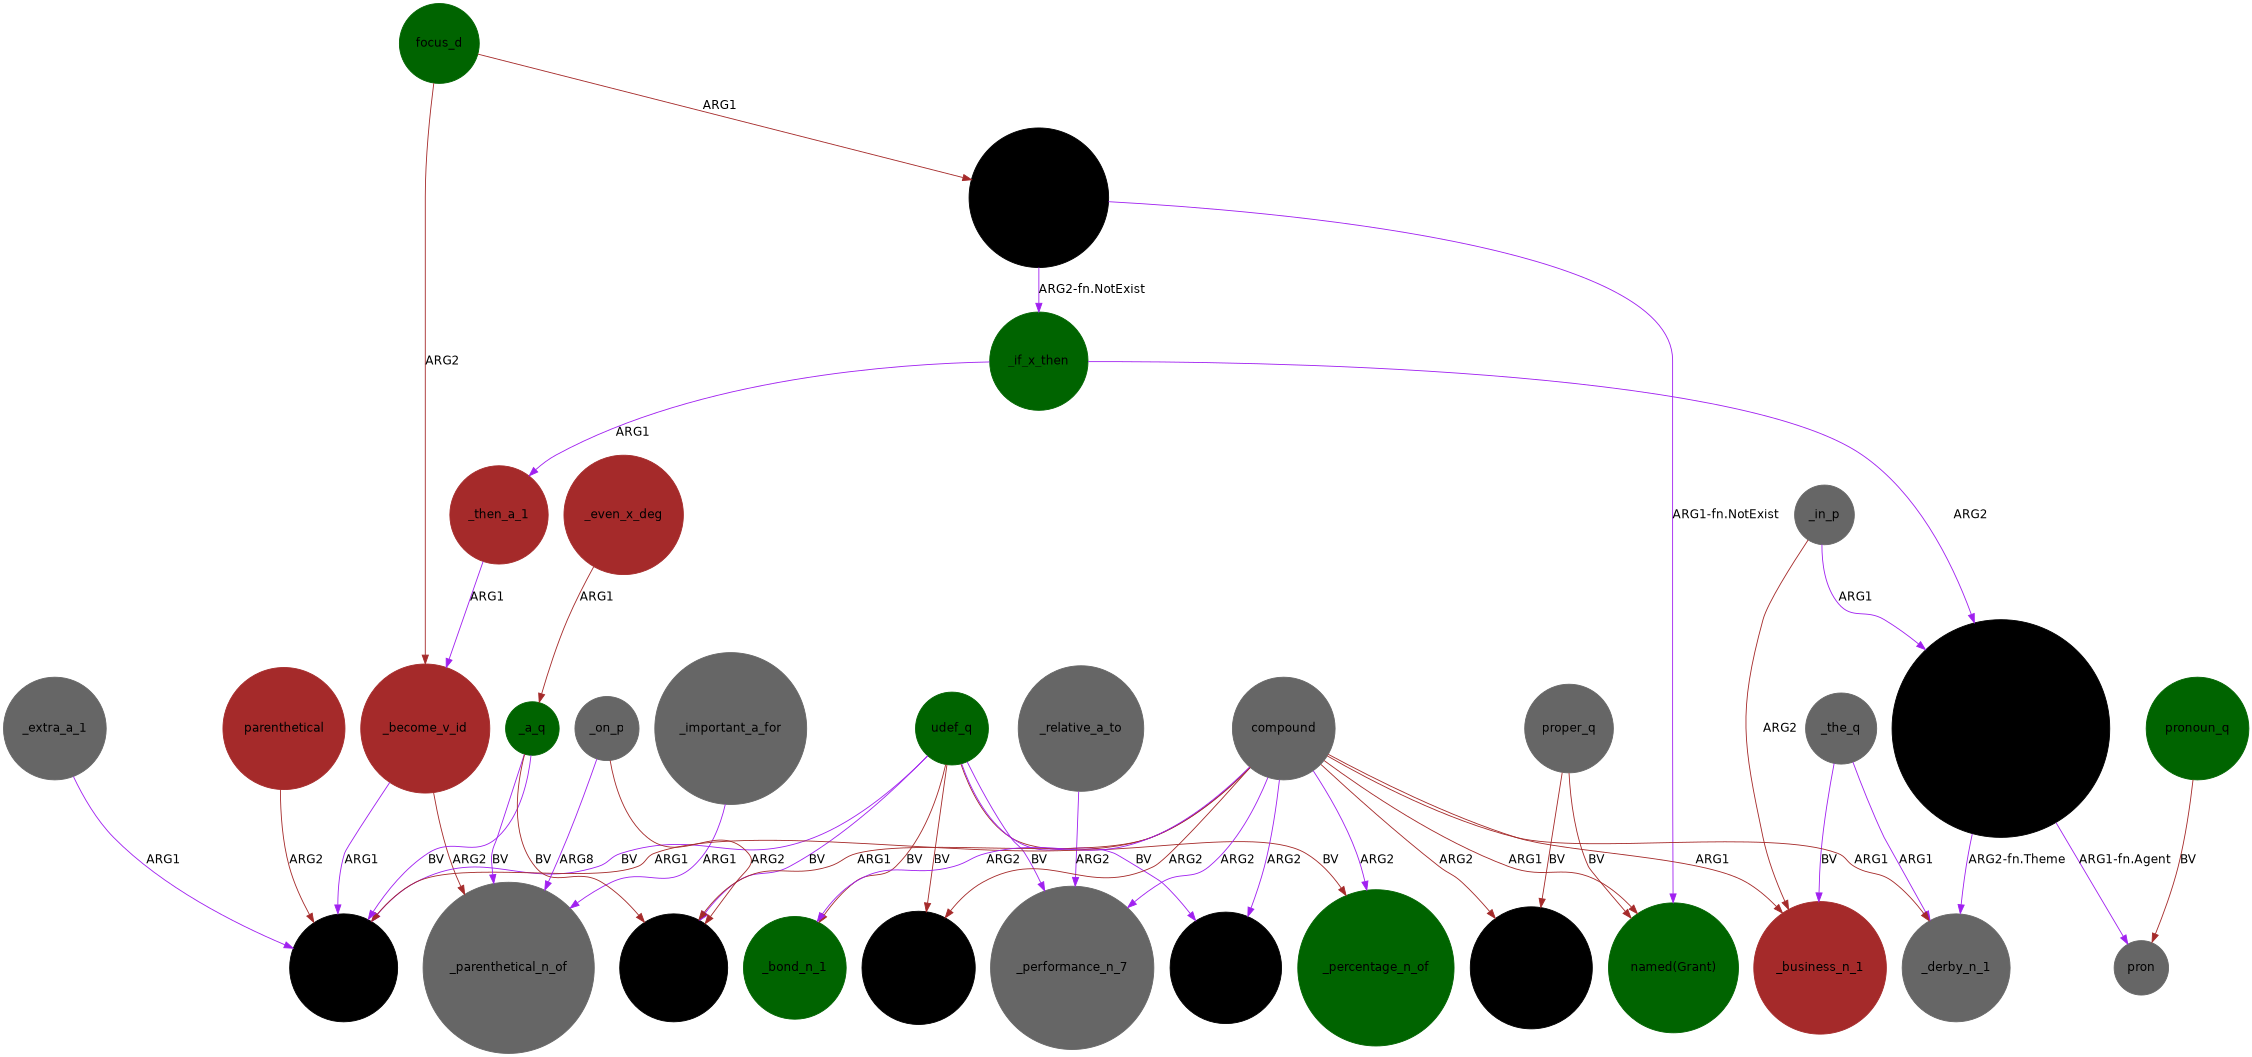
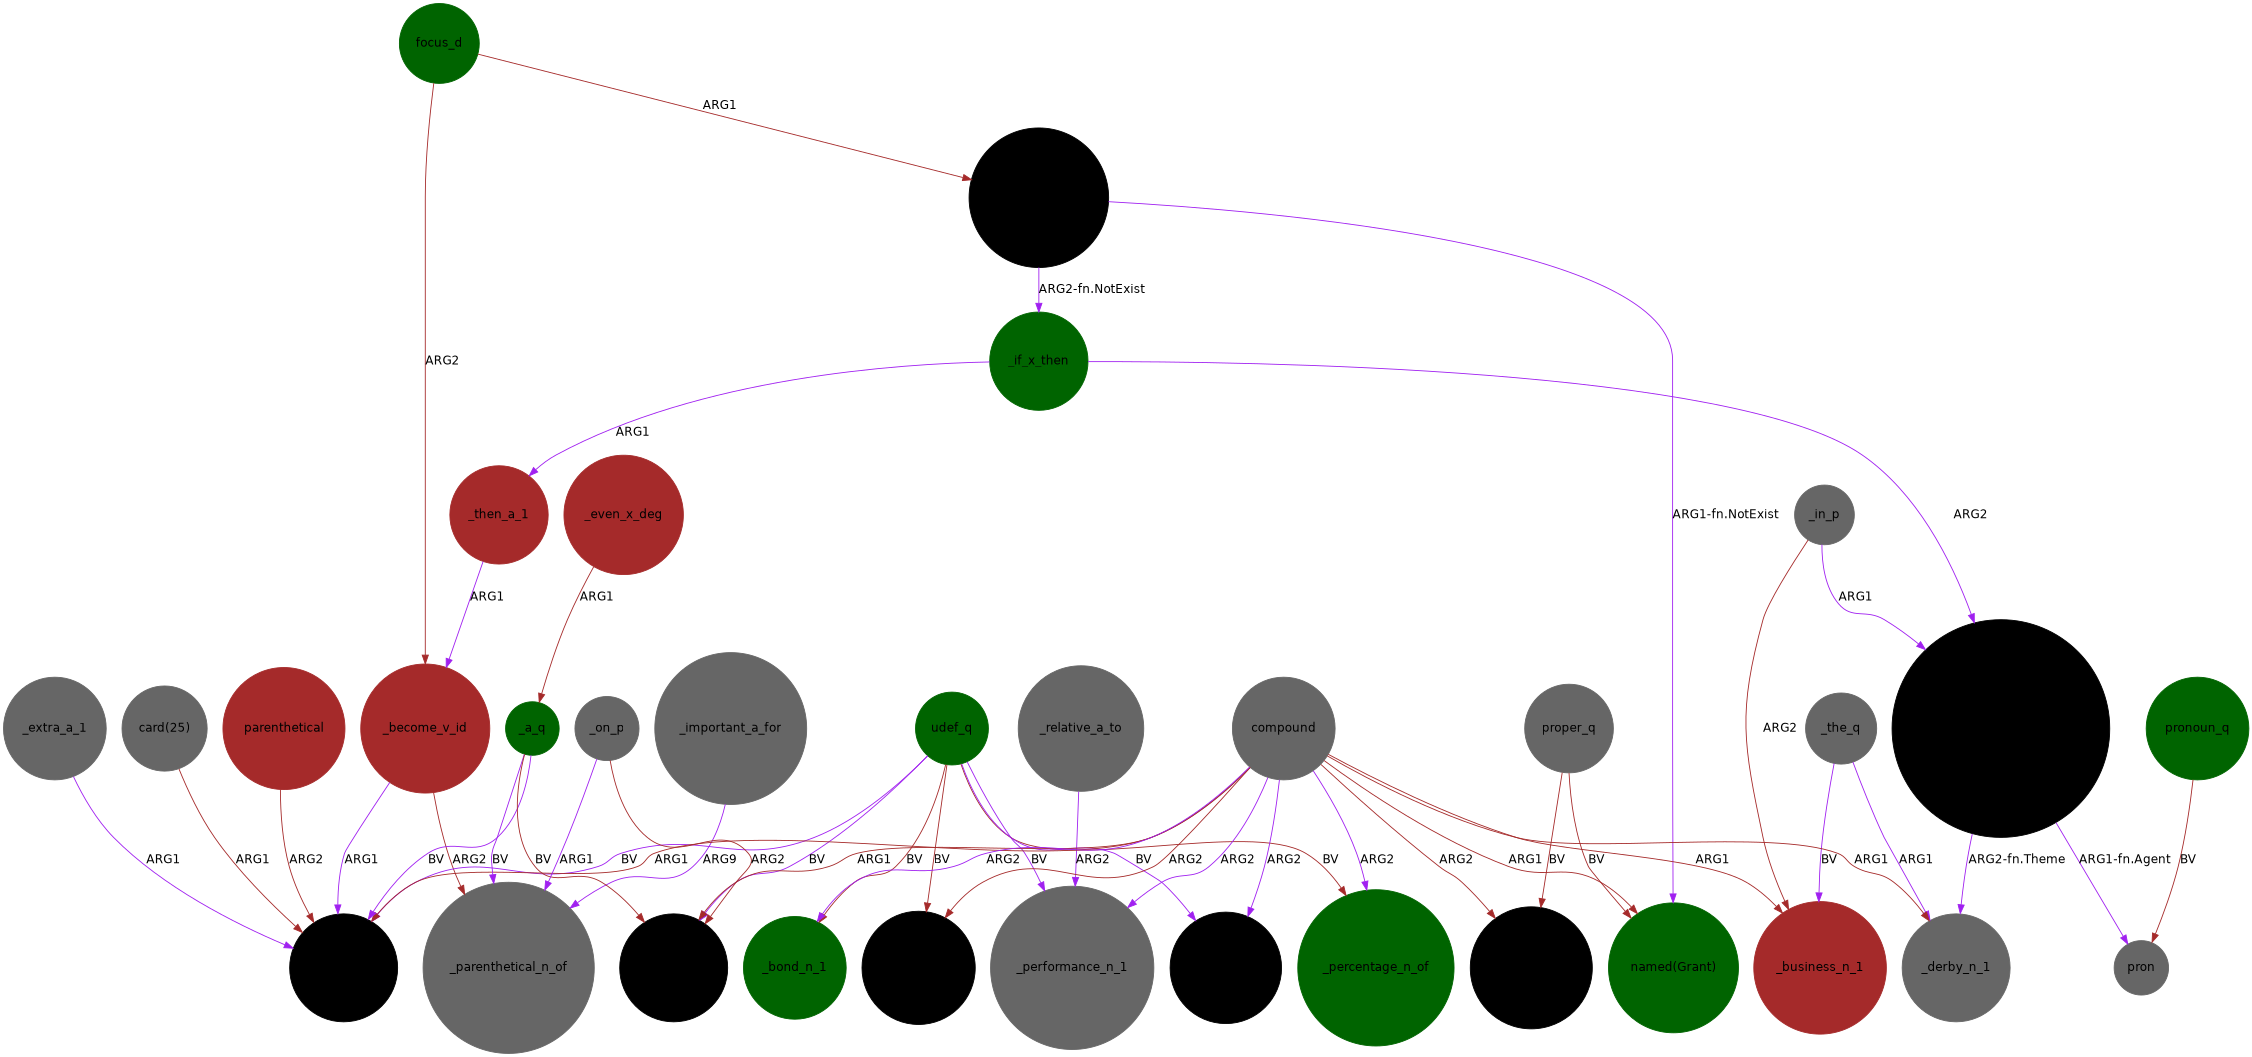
none -> (165, 729)
(577, 860) -> (577, 860)
(720, 860) -> (720, 860)
(1072, 968) -> (1072, 968)
